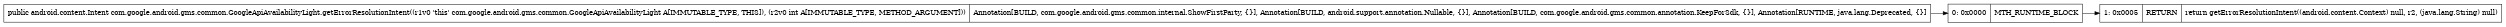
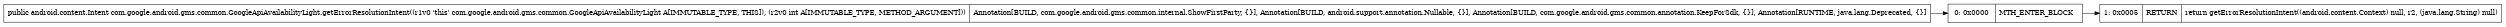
(2036, 13) -> (2036, 13)
